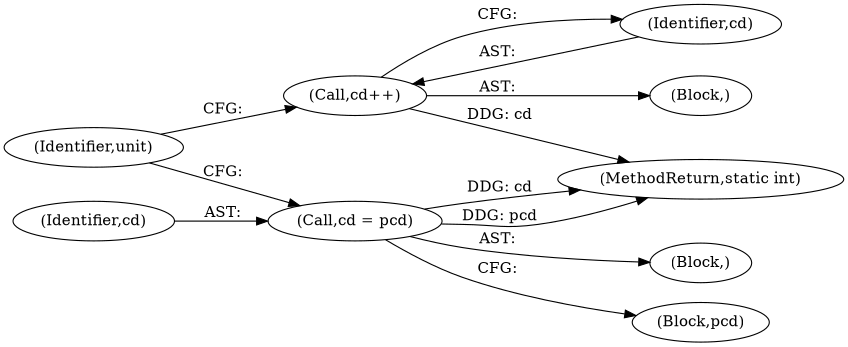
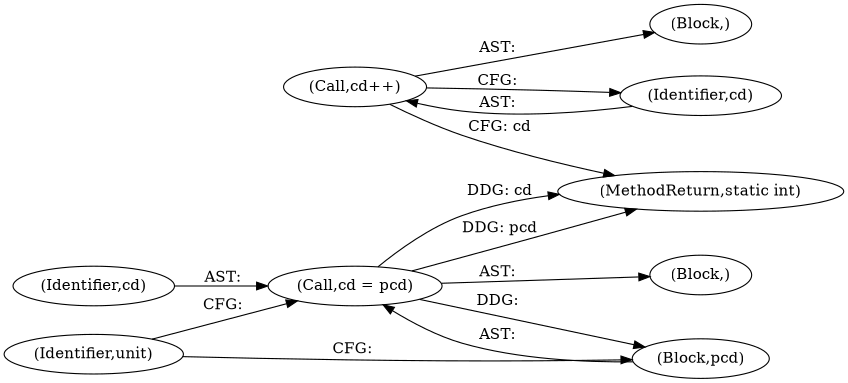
(500, 115) -> (500, 127)
(223, 122) -> (402, 360)
(500, 269) -> (500, 301)
none -> (509, 353)
